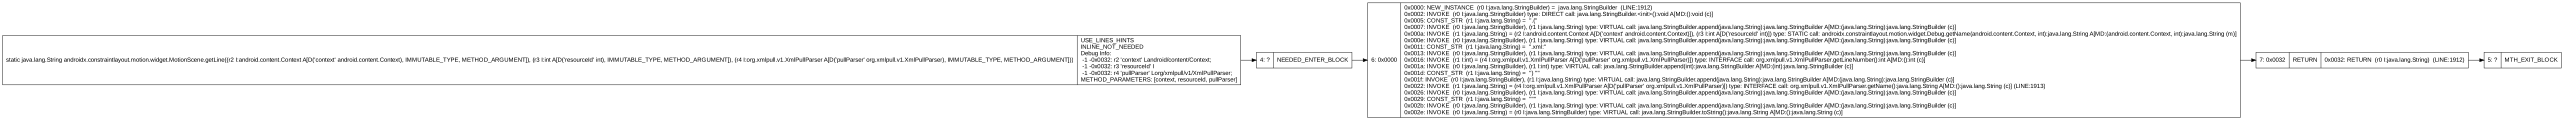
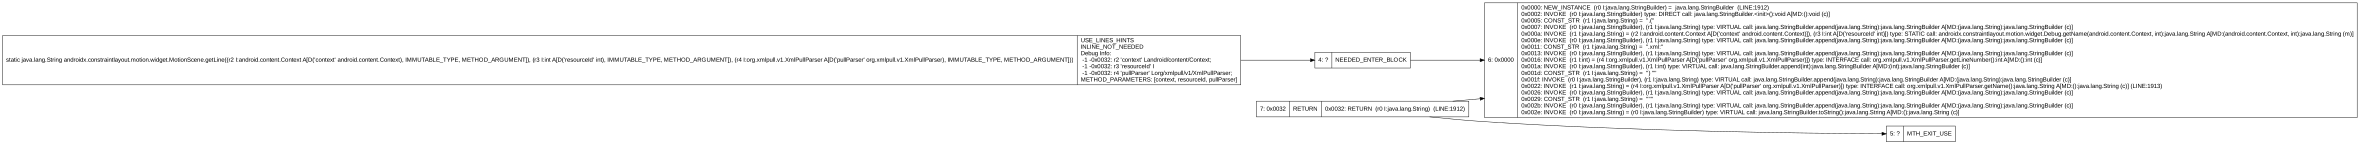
(2246, 60) -> (1466, 100)
(2531, 60) -> (1929, 134)
